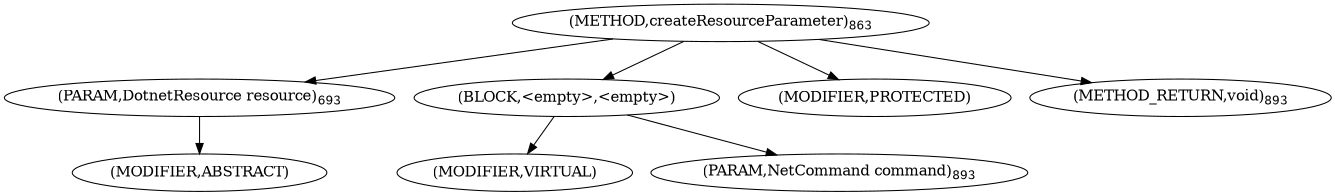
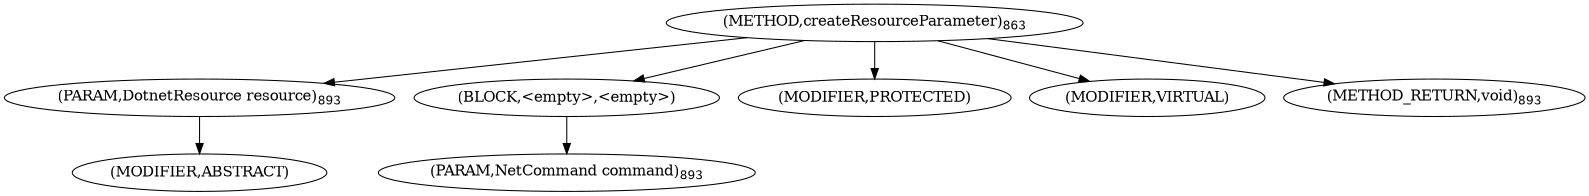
(330, 96) -> (330, 96)
(544, 131) -> (1009, 60)
